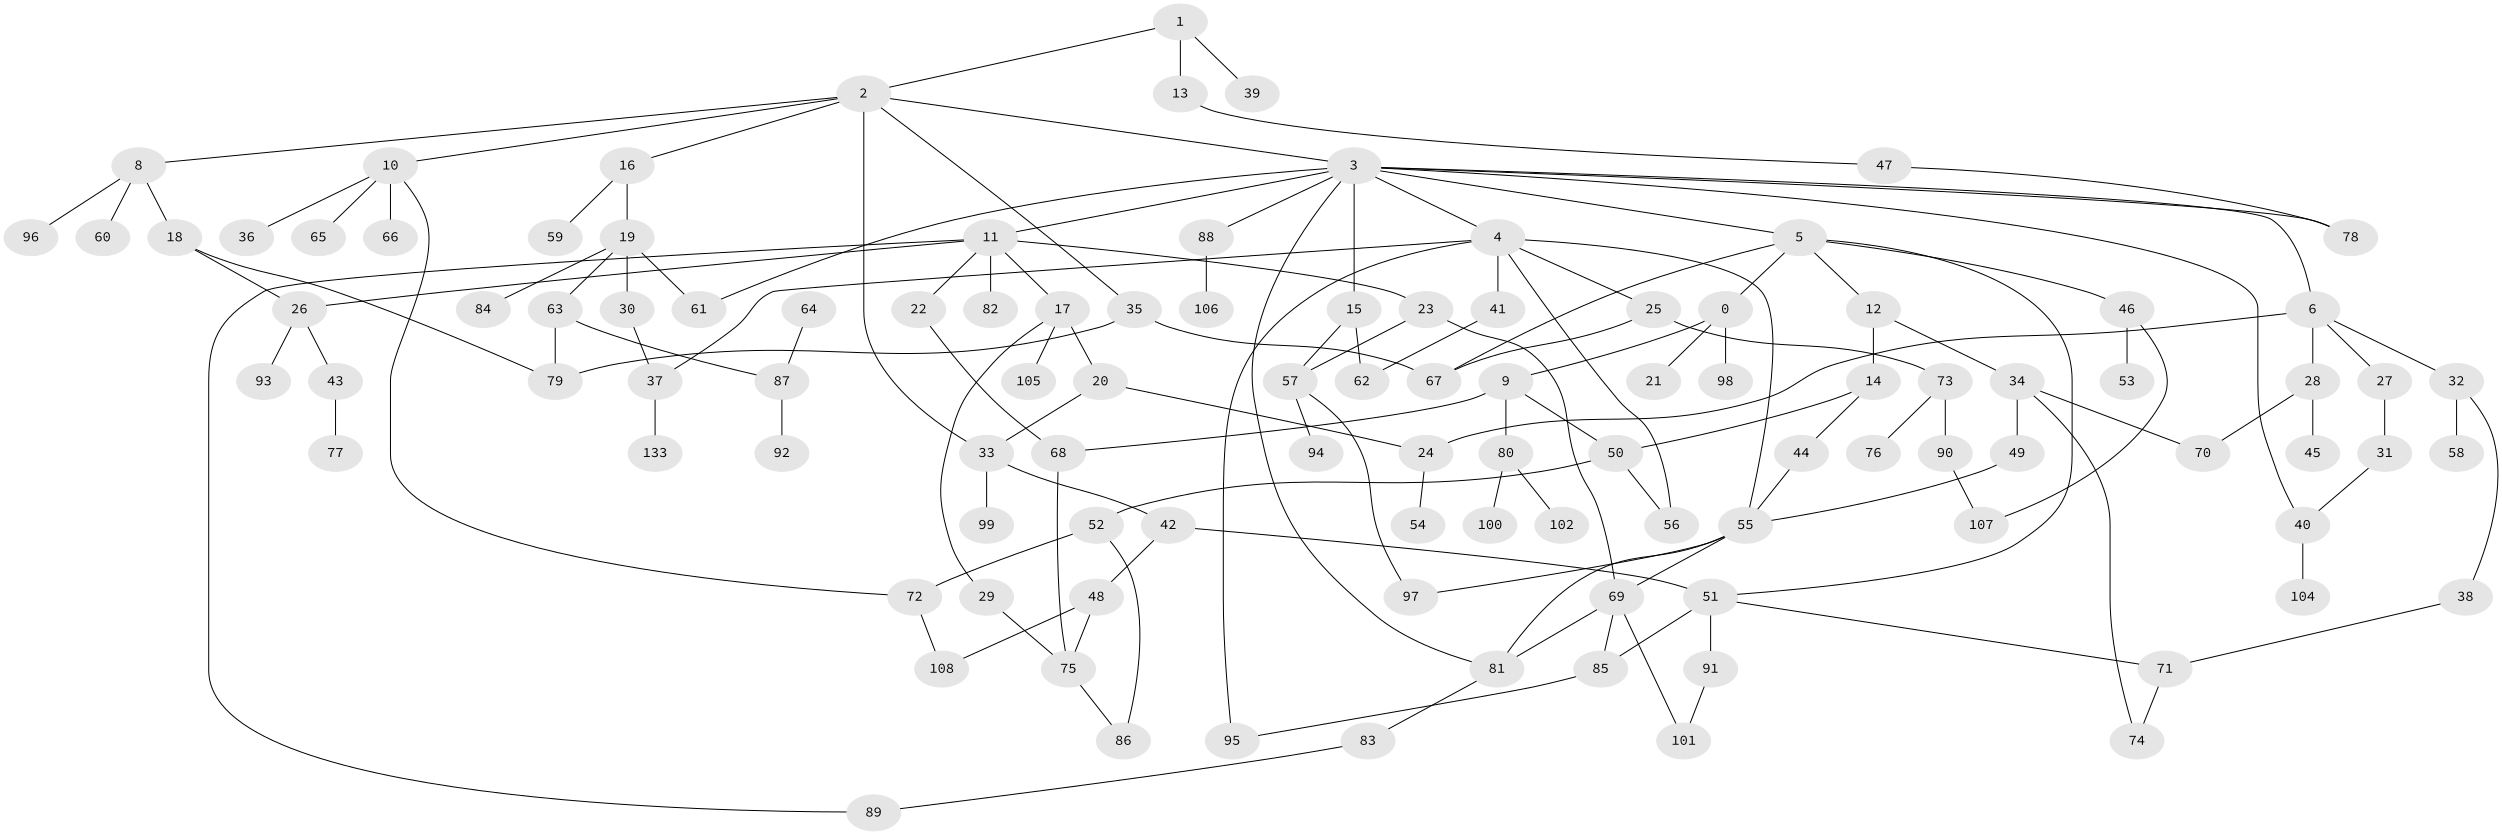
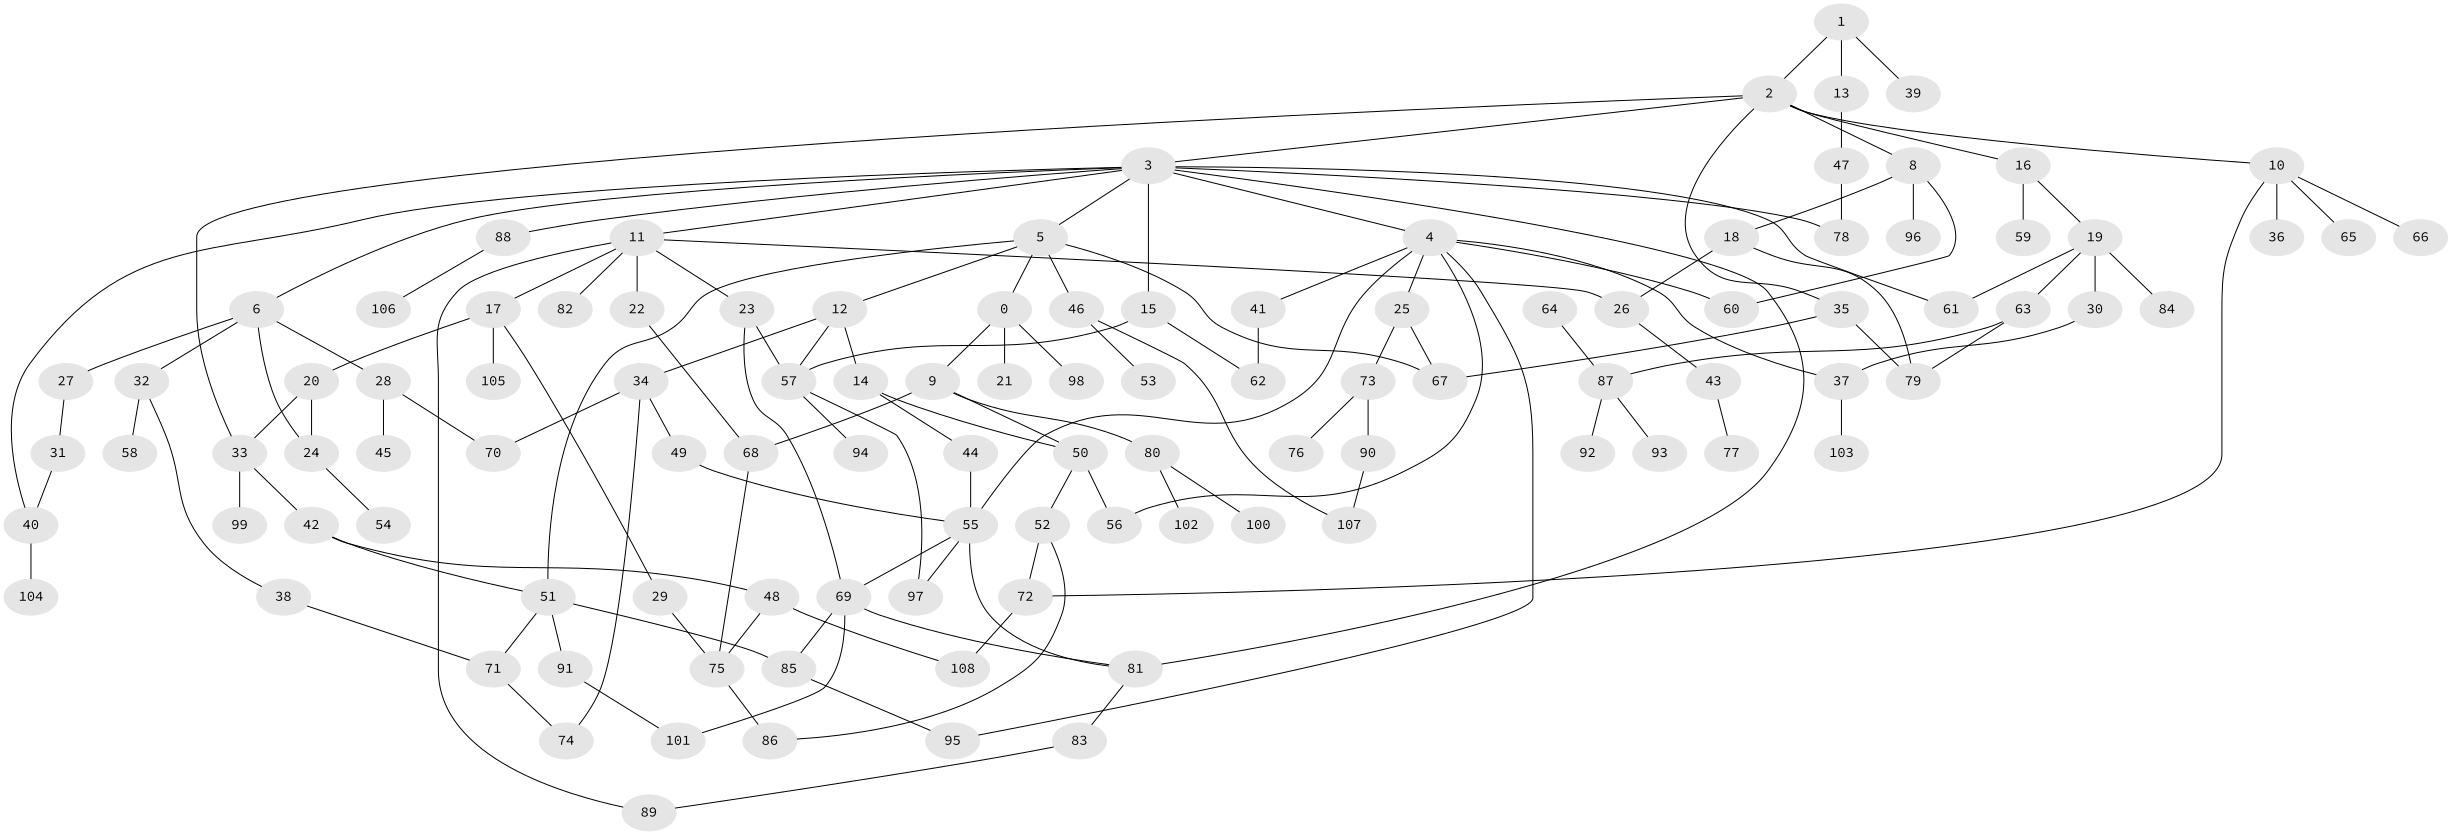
none -> (1648, 280)
(282, 346) -> (1633, 417)
none -> (814, 346)
(655, 453) -> (1841, 453)
